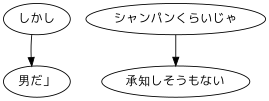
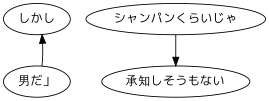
(31, 46) -> (43, 55)
